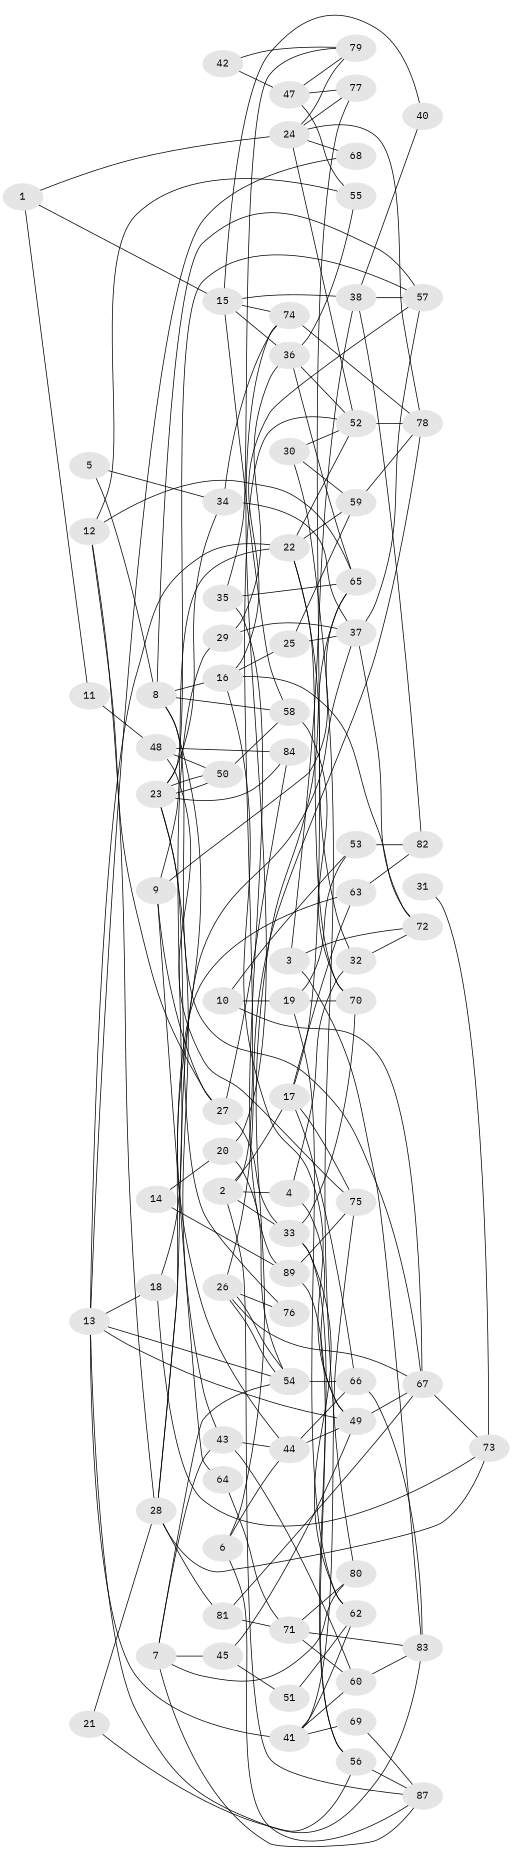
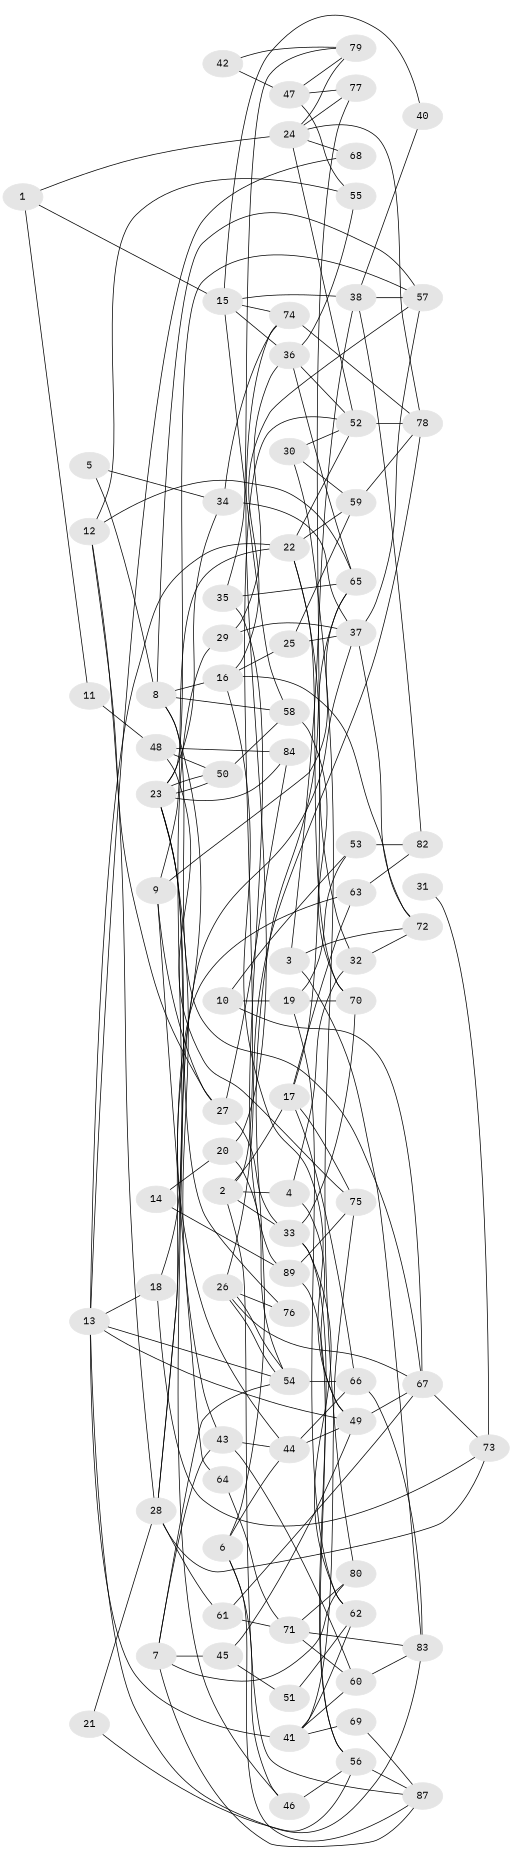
(223, 1616) -> (223, 1616)
none -> (289, 1806)
